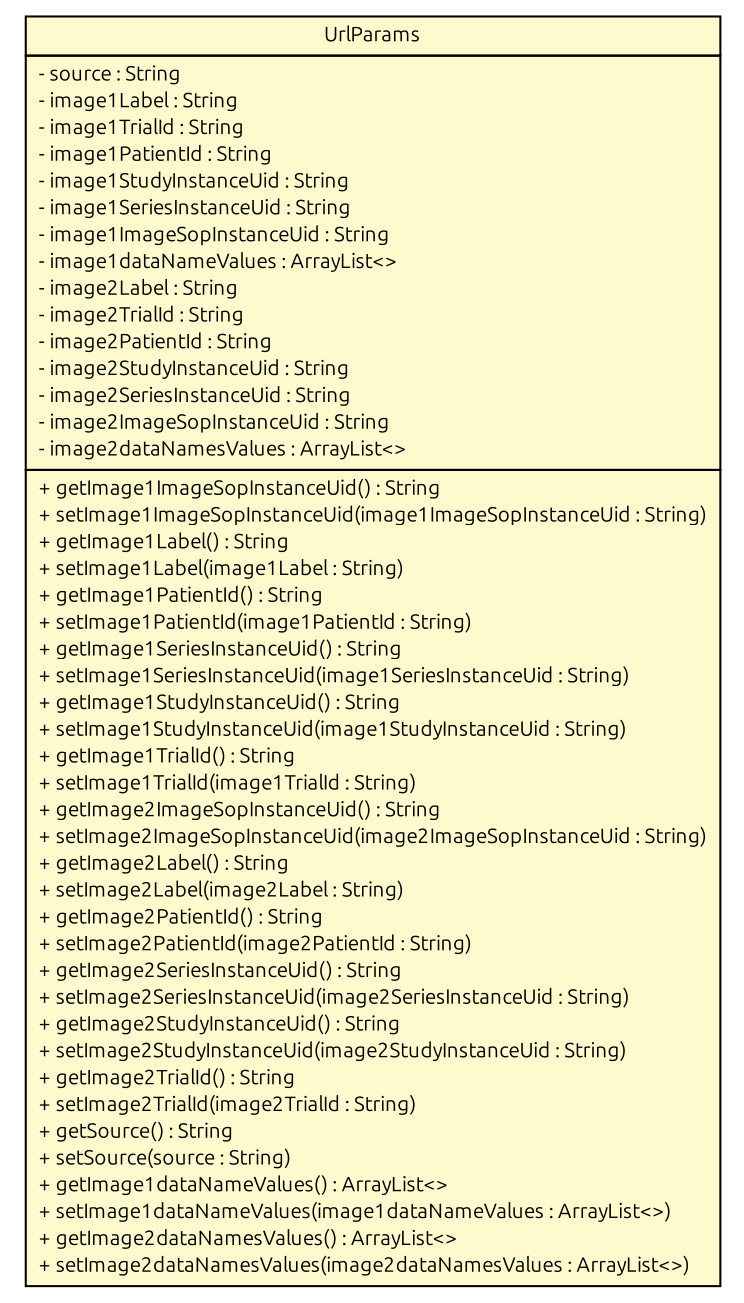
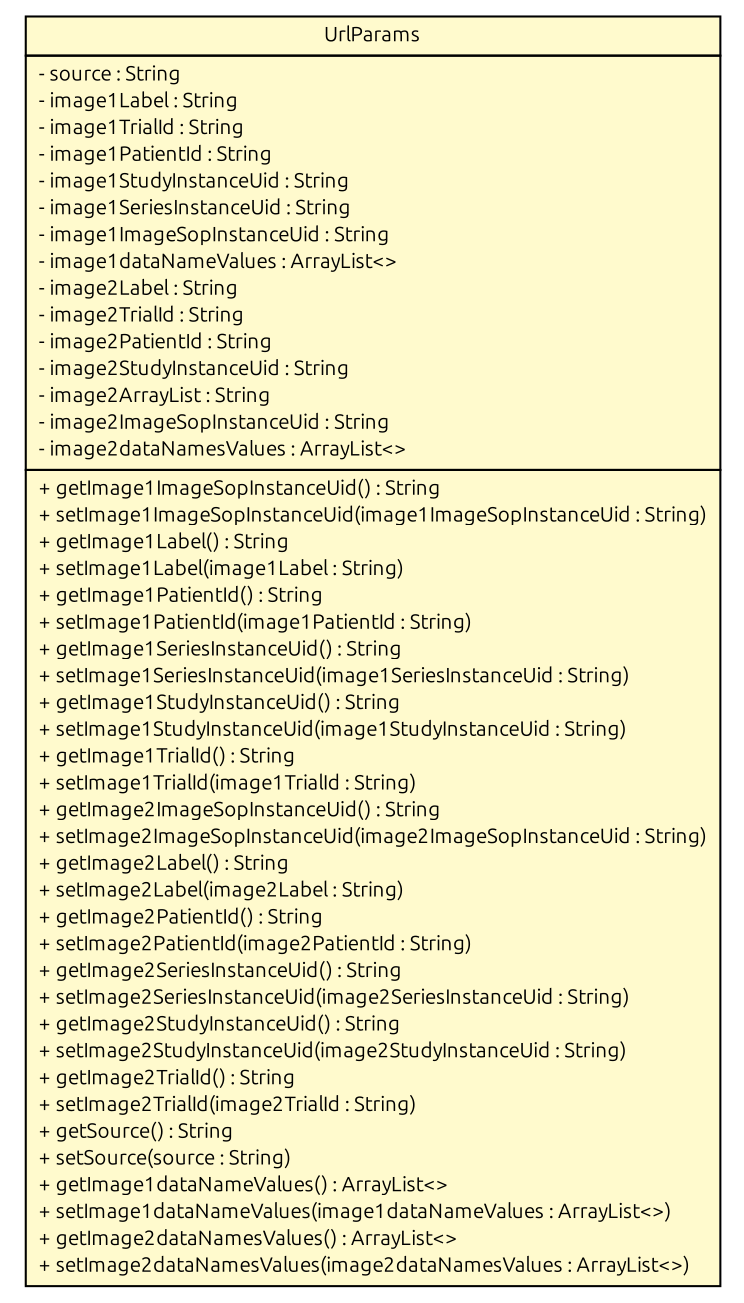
(196, 396) -> (156, 396)
